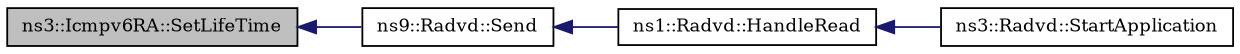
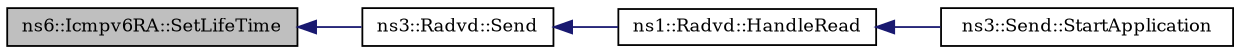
(152, 27) -> (152, 27)
(458, 27) -> (458, 27)
(1087, 27) -> (1087, 27)
